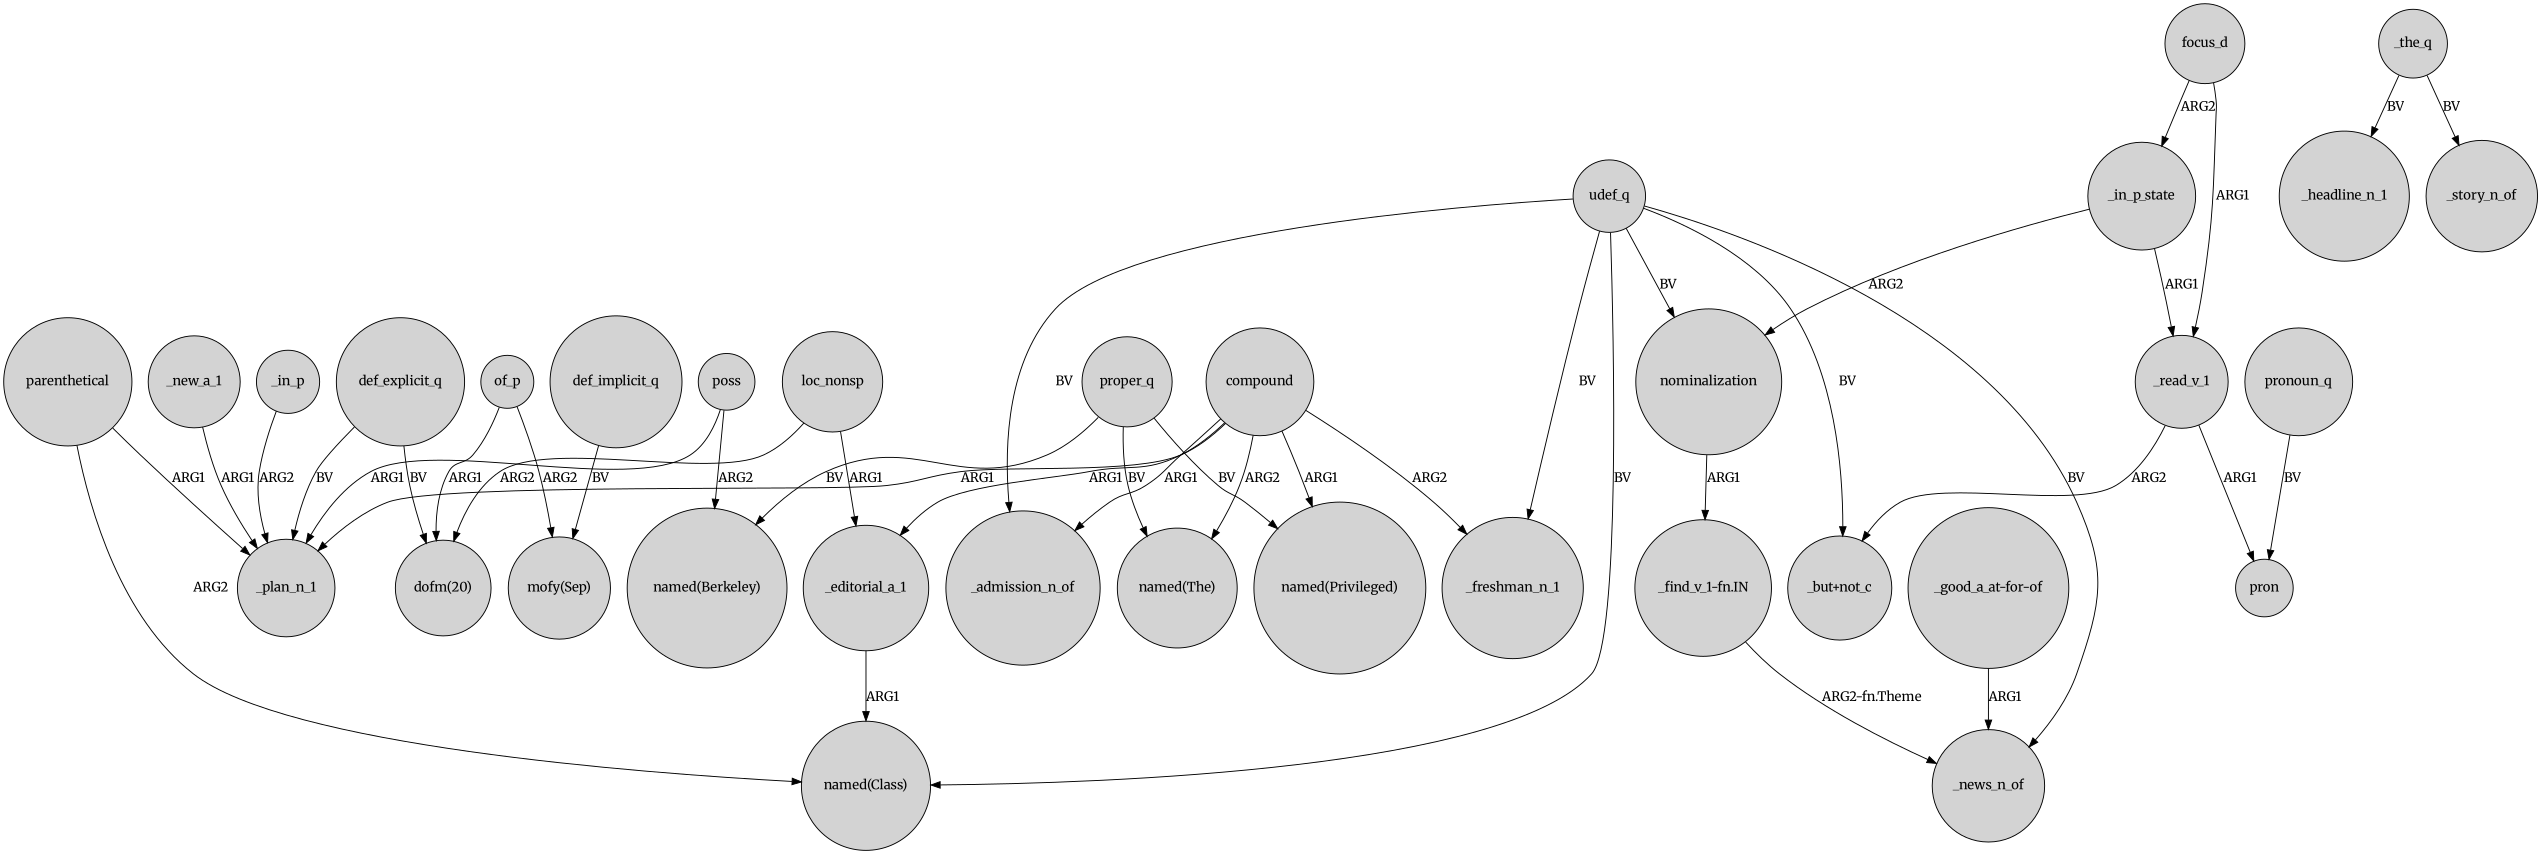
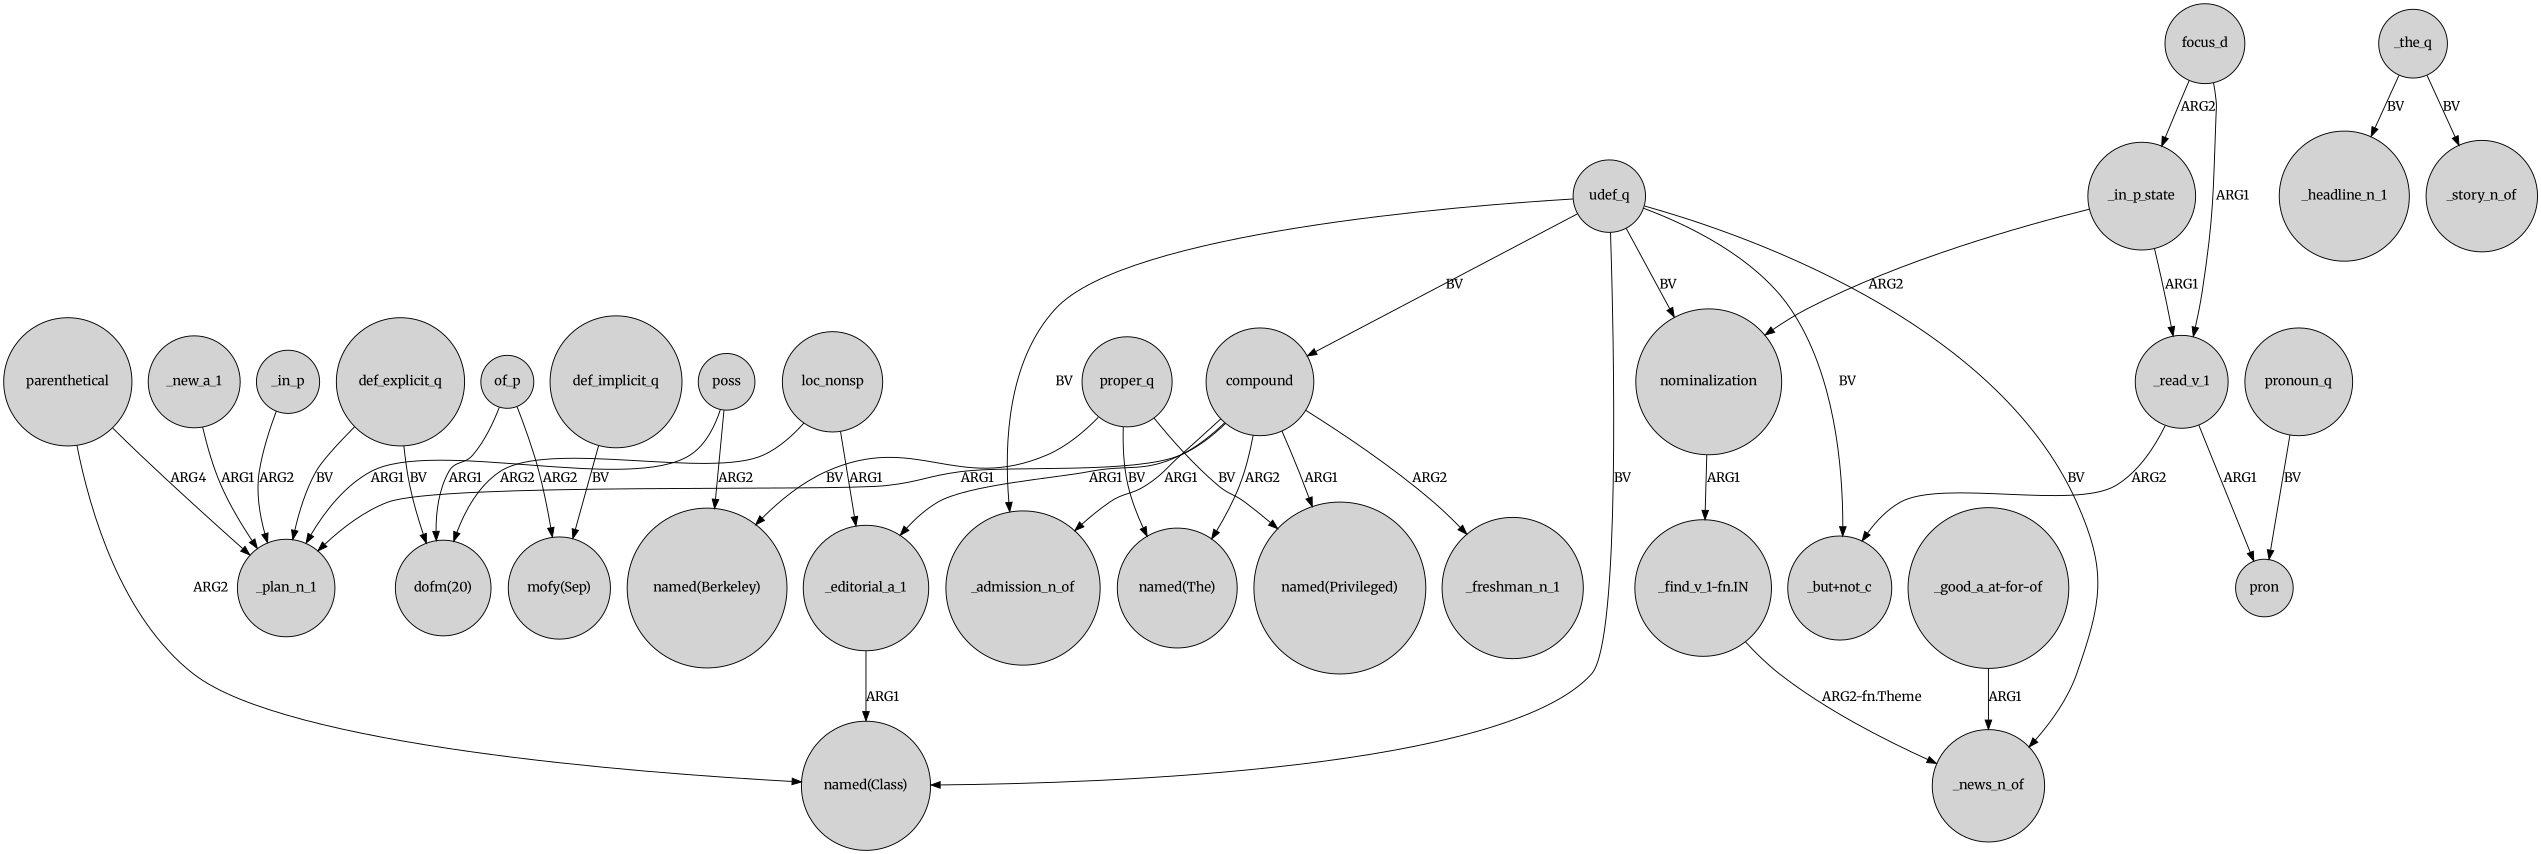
(1563, 370) -> (1446, 283)
(189, 479) -> (189, 479)
